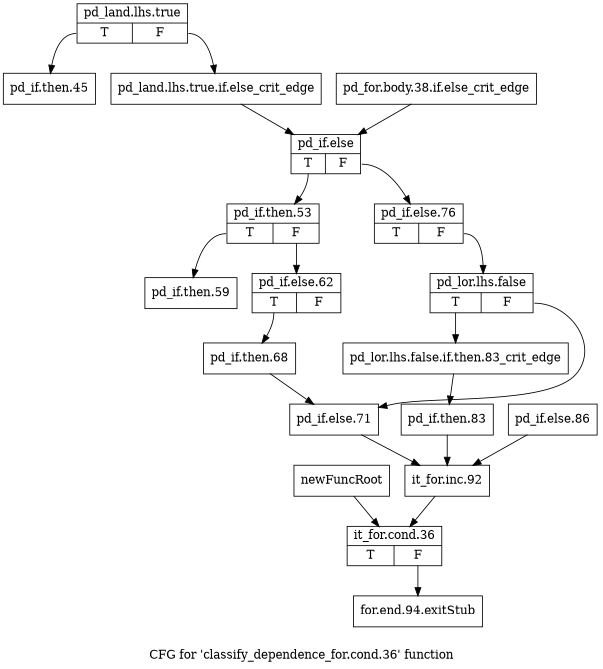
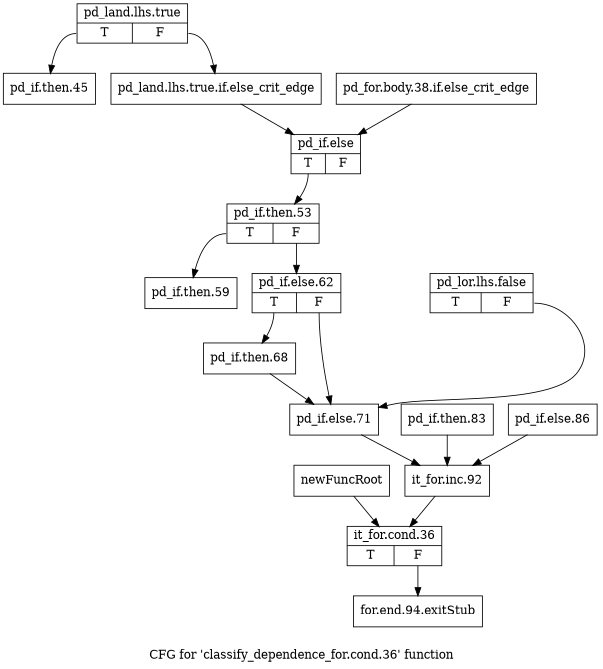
(419, 224) -> none
none -> (322, 355)
(456, 358) -> none
